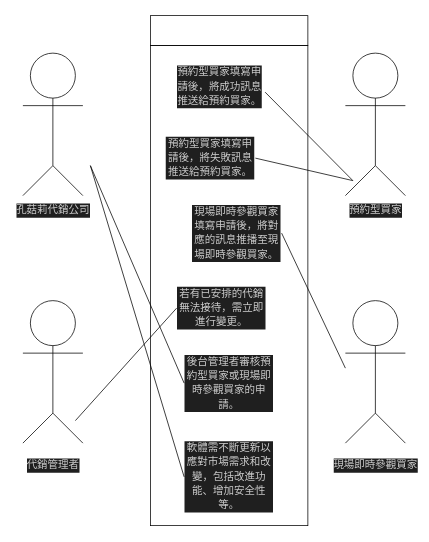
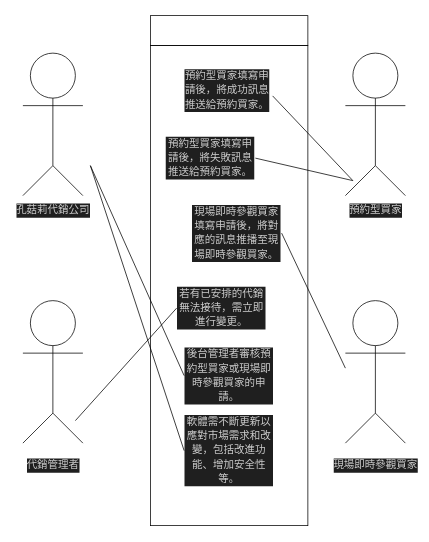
(220, 87) -> (227, 90)
(229, 383) -> (229, 375)
(229, 477) -> (229, 450)
